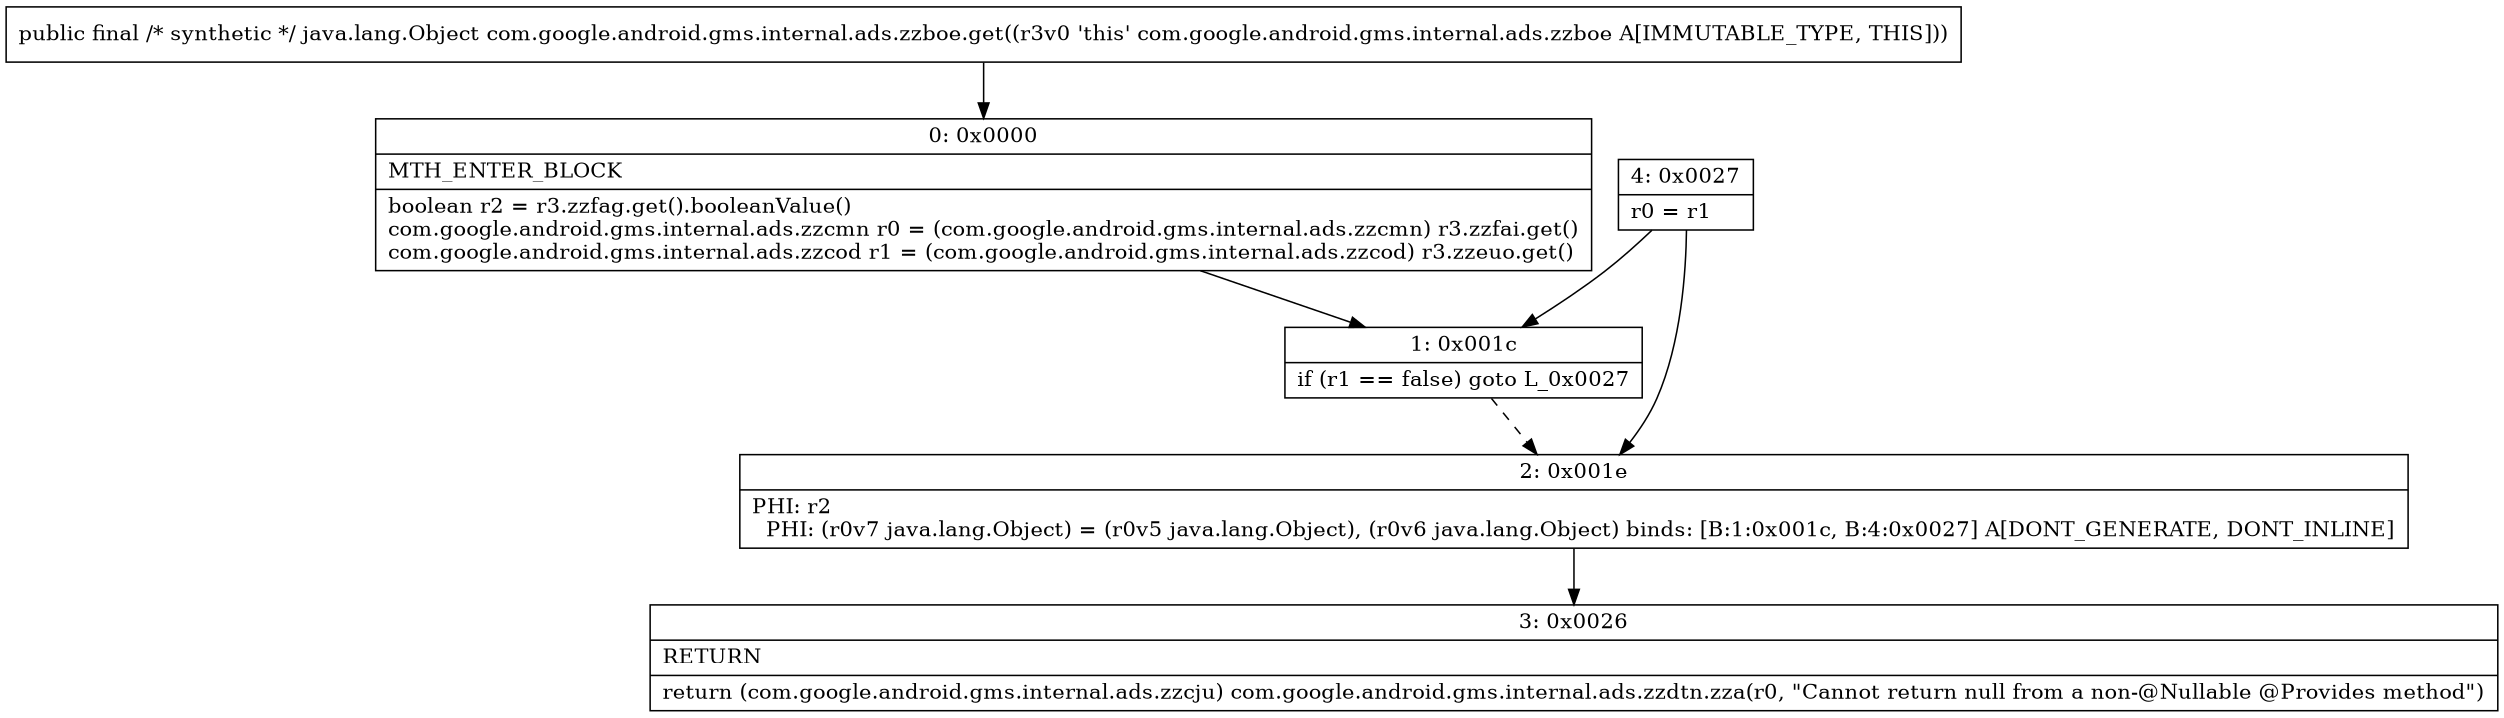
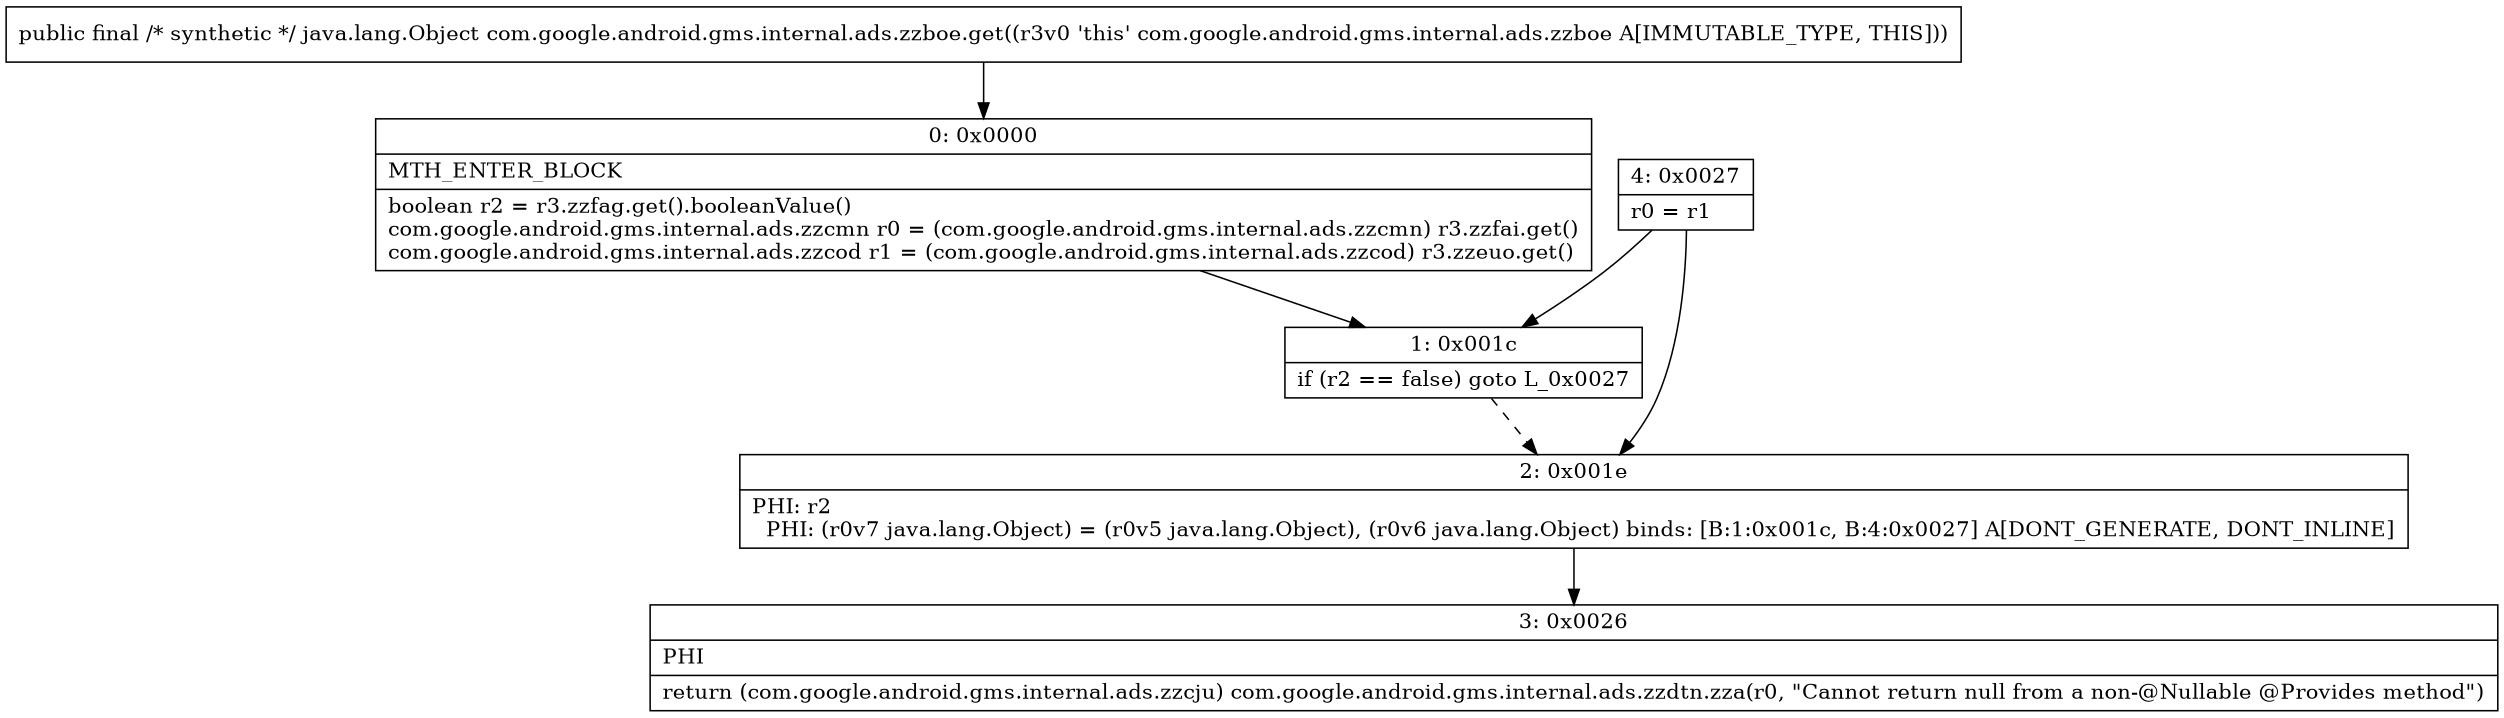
(1464, 380) -> (1464, 380)
(712, 657) -> (684, 657)
